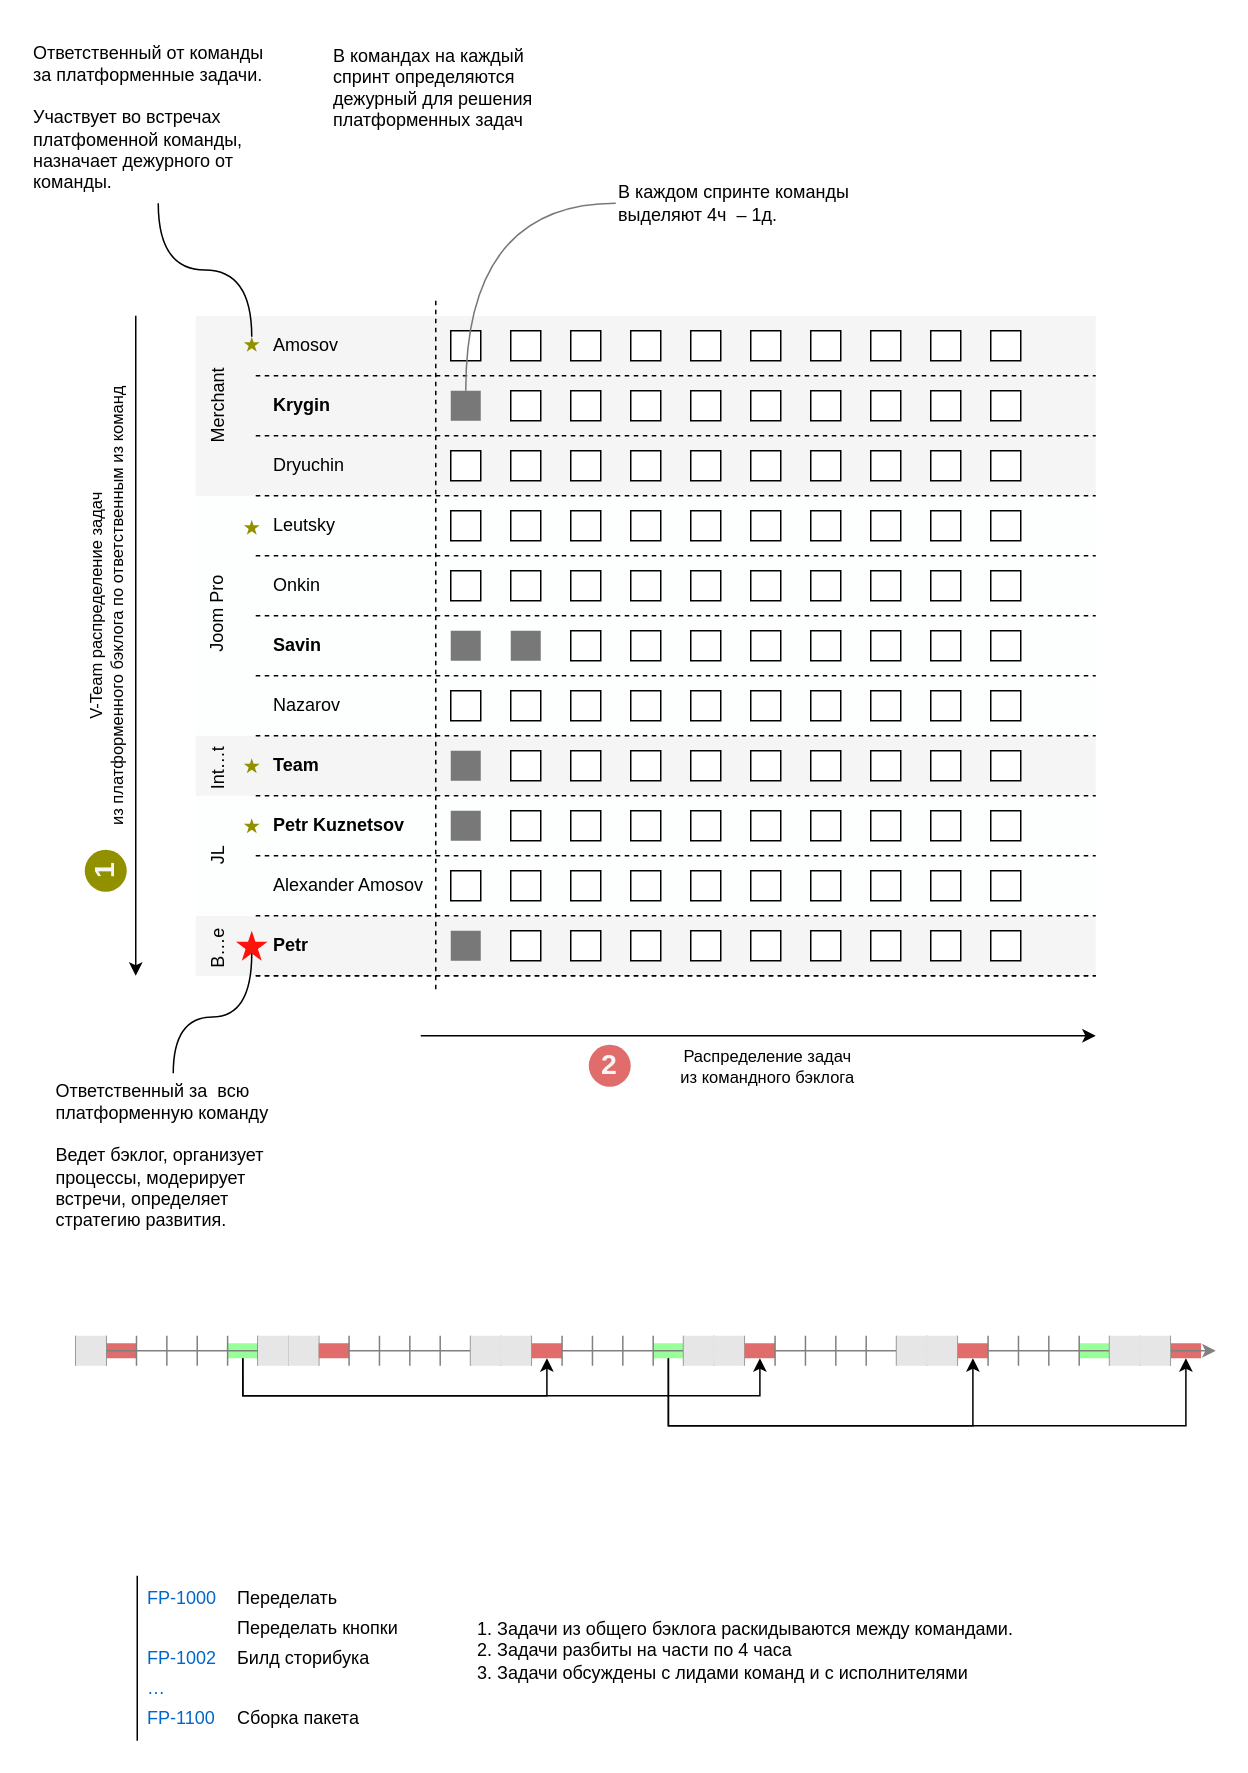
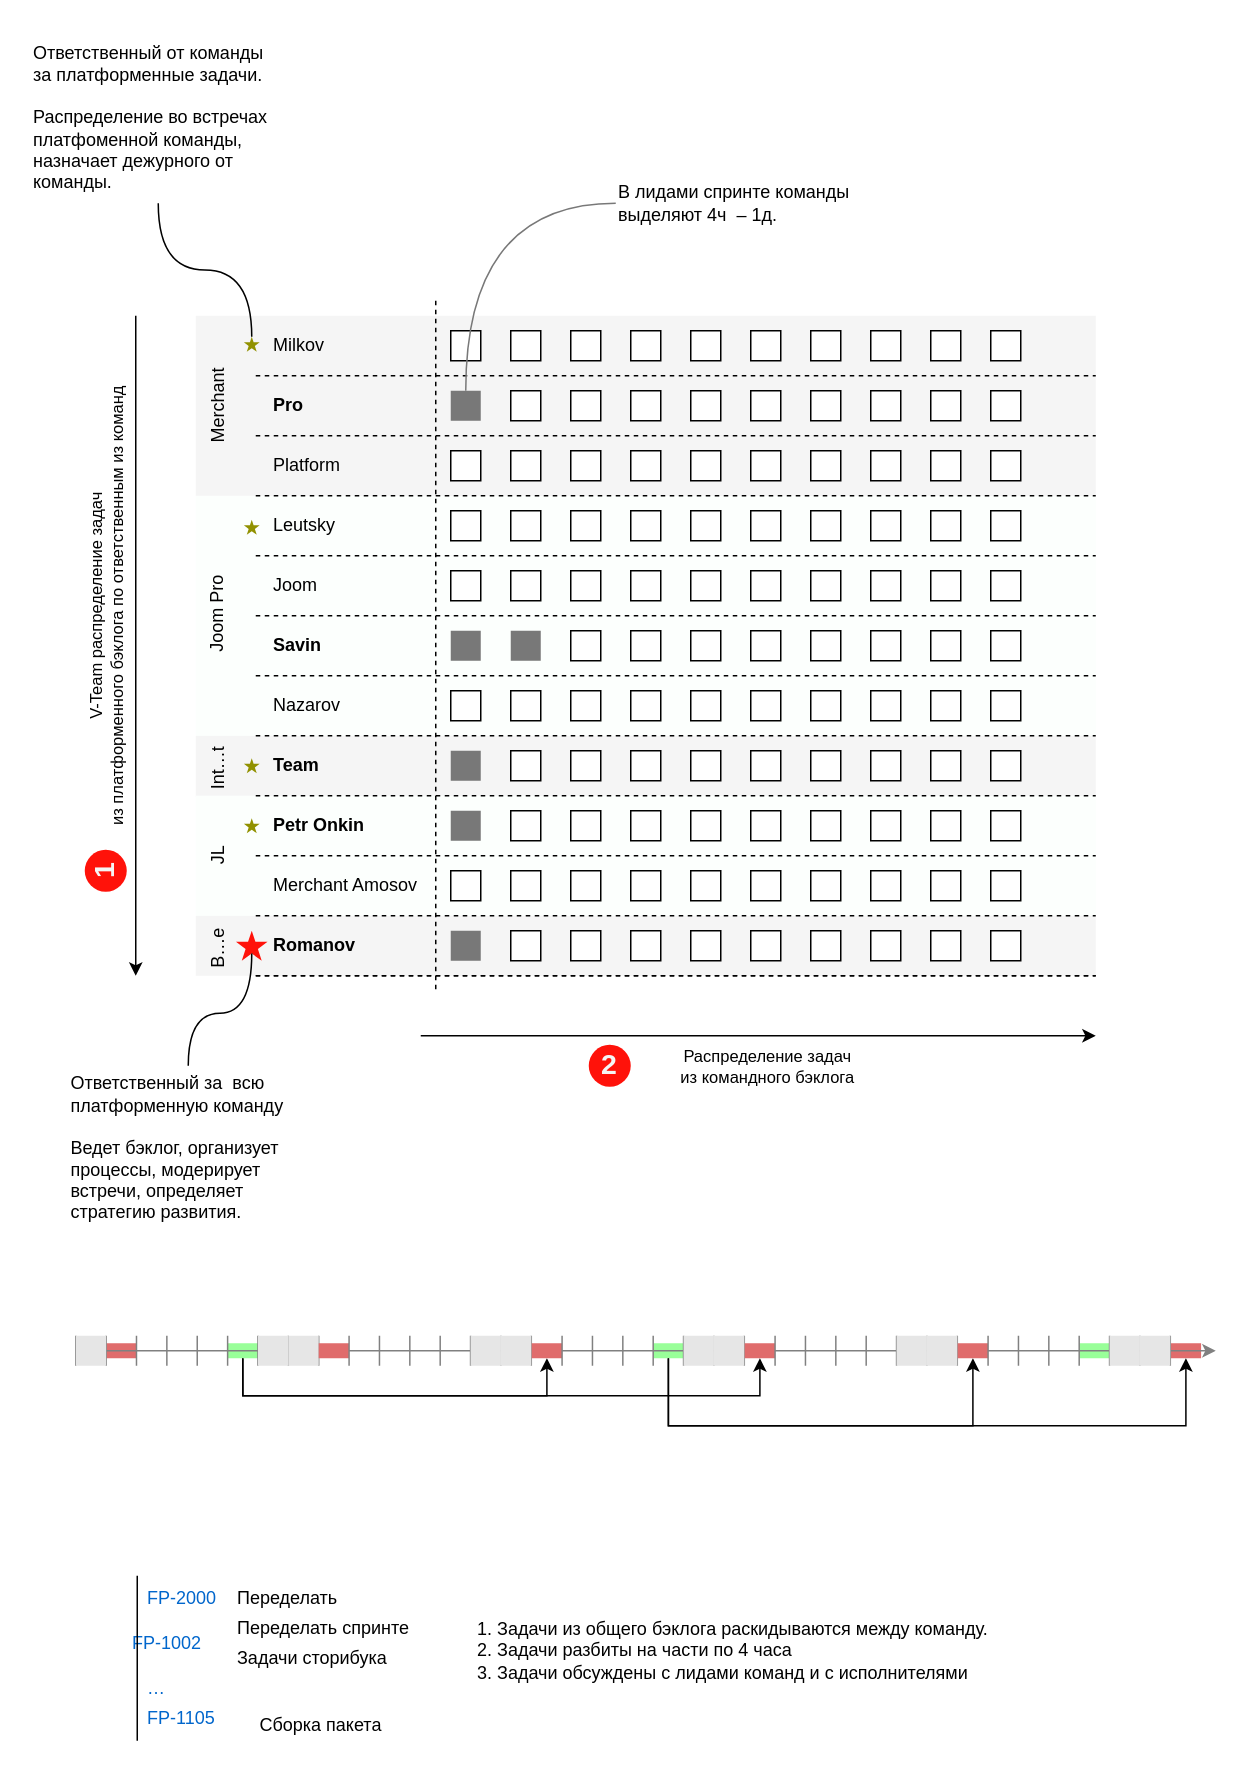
(451, 87) -> none
(160, 118) -> (160, 118)
(752, 203) -> (752, 203)
(304, 346) -> (299, 346)
(302, 406) -> (289, 406)
(312, 466) -> (312, 466)
(297, 586) -> (294, 586)
(342, 826) -> (319, 826)
(106, 871) -> (106, 871)
(350, 886) -> (347, 886)
(294, 946) -> (309, 946)
(610, 1066) -> (610, 1066)
(173, 1156) -> (188, 1148)
(183, 1598) -> (183, 1598)
(321, 1628) -> (326, 1628)
(749, 1651) -> (739, 1651)
(190, 1658) -> (175, 1643)
(306, 1658) -> (316, 1658)
(183, 1718) -> (183, 1718)
(490, 1718) -> (512, 1725)
